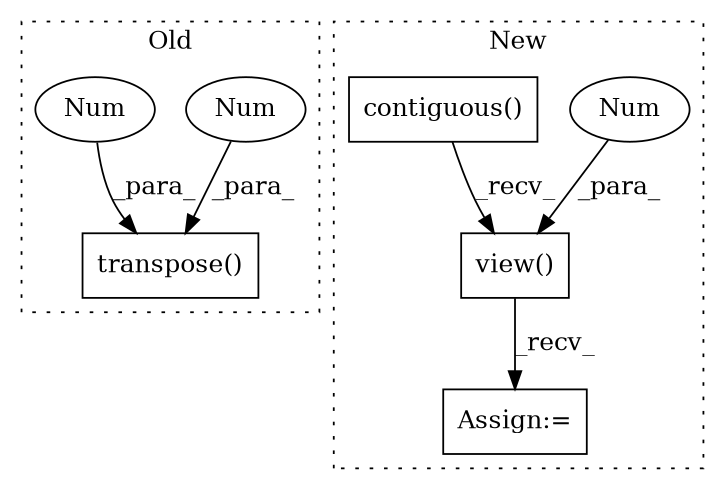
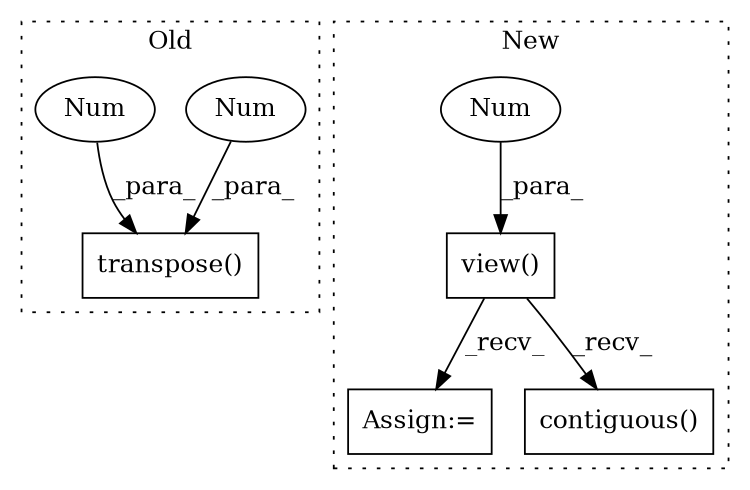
(466, 180) -> (557, 336)
